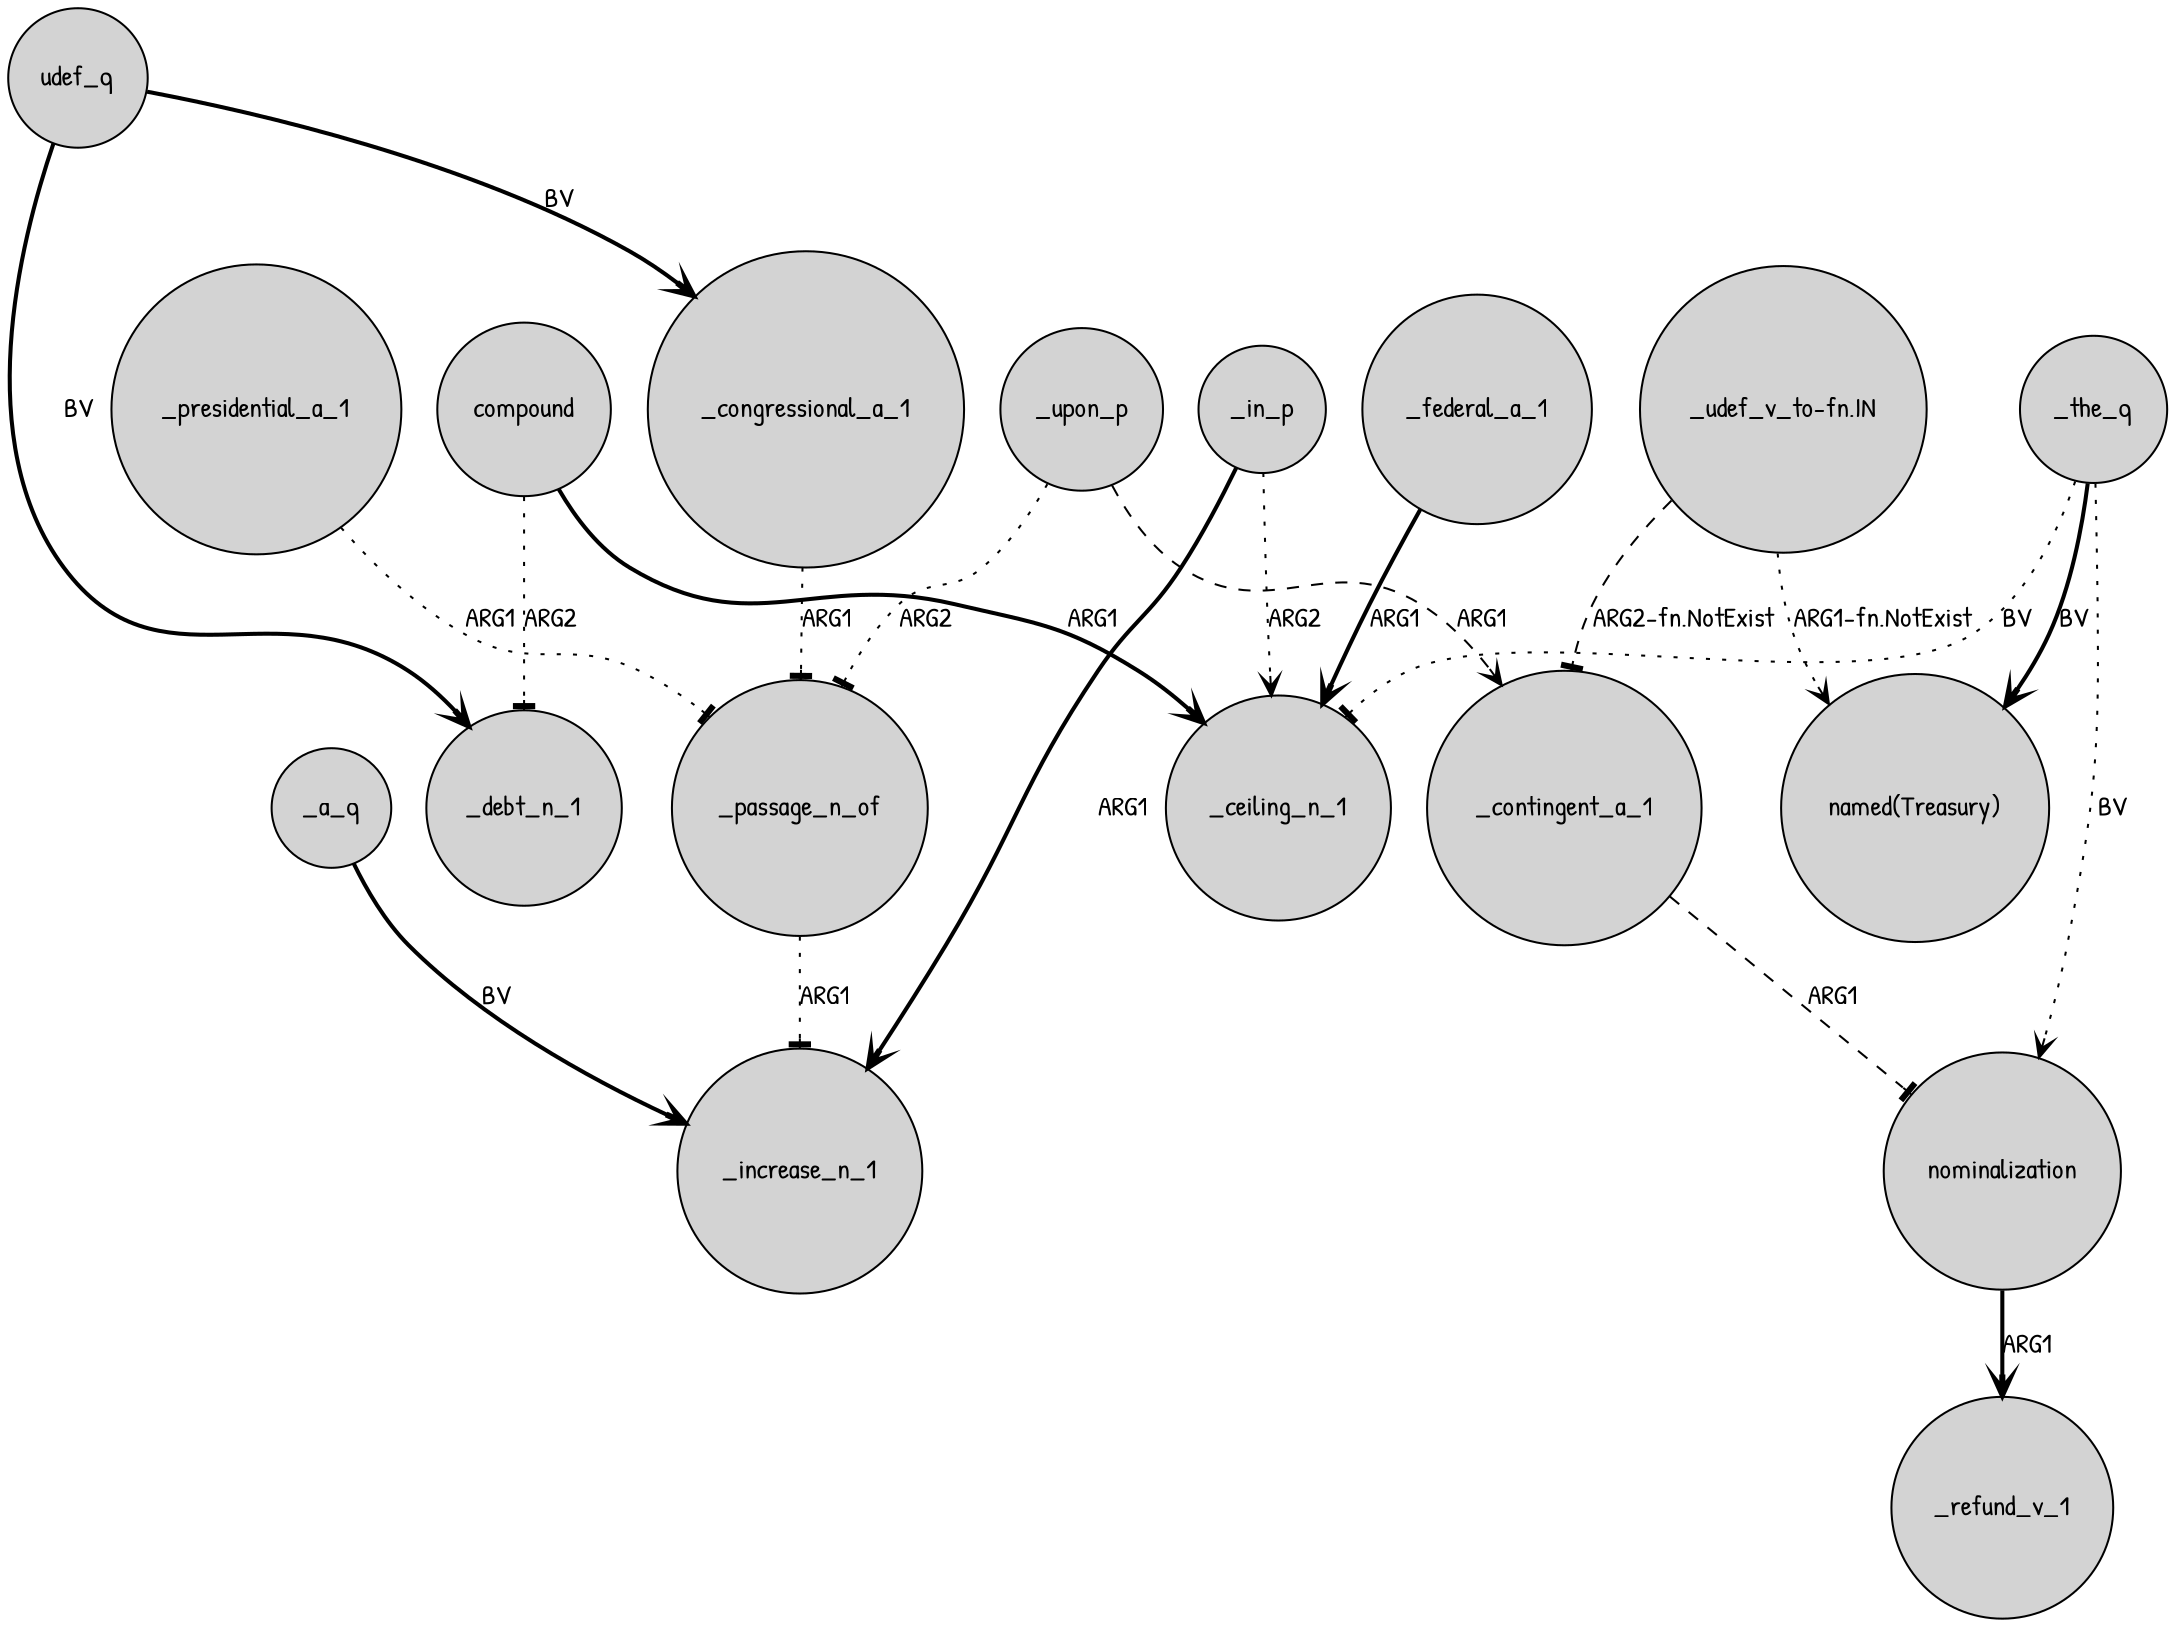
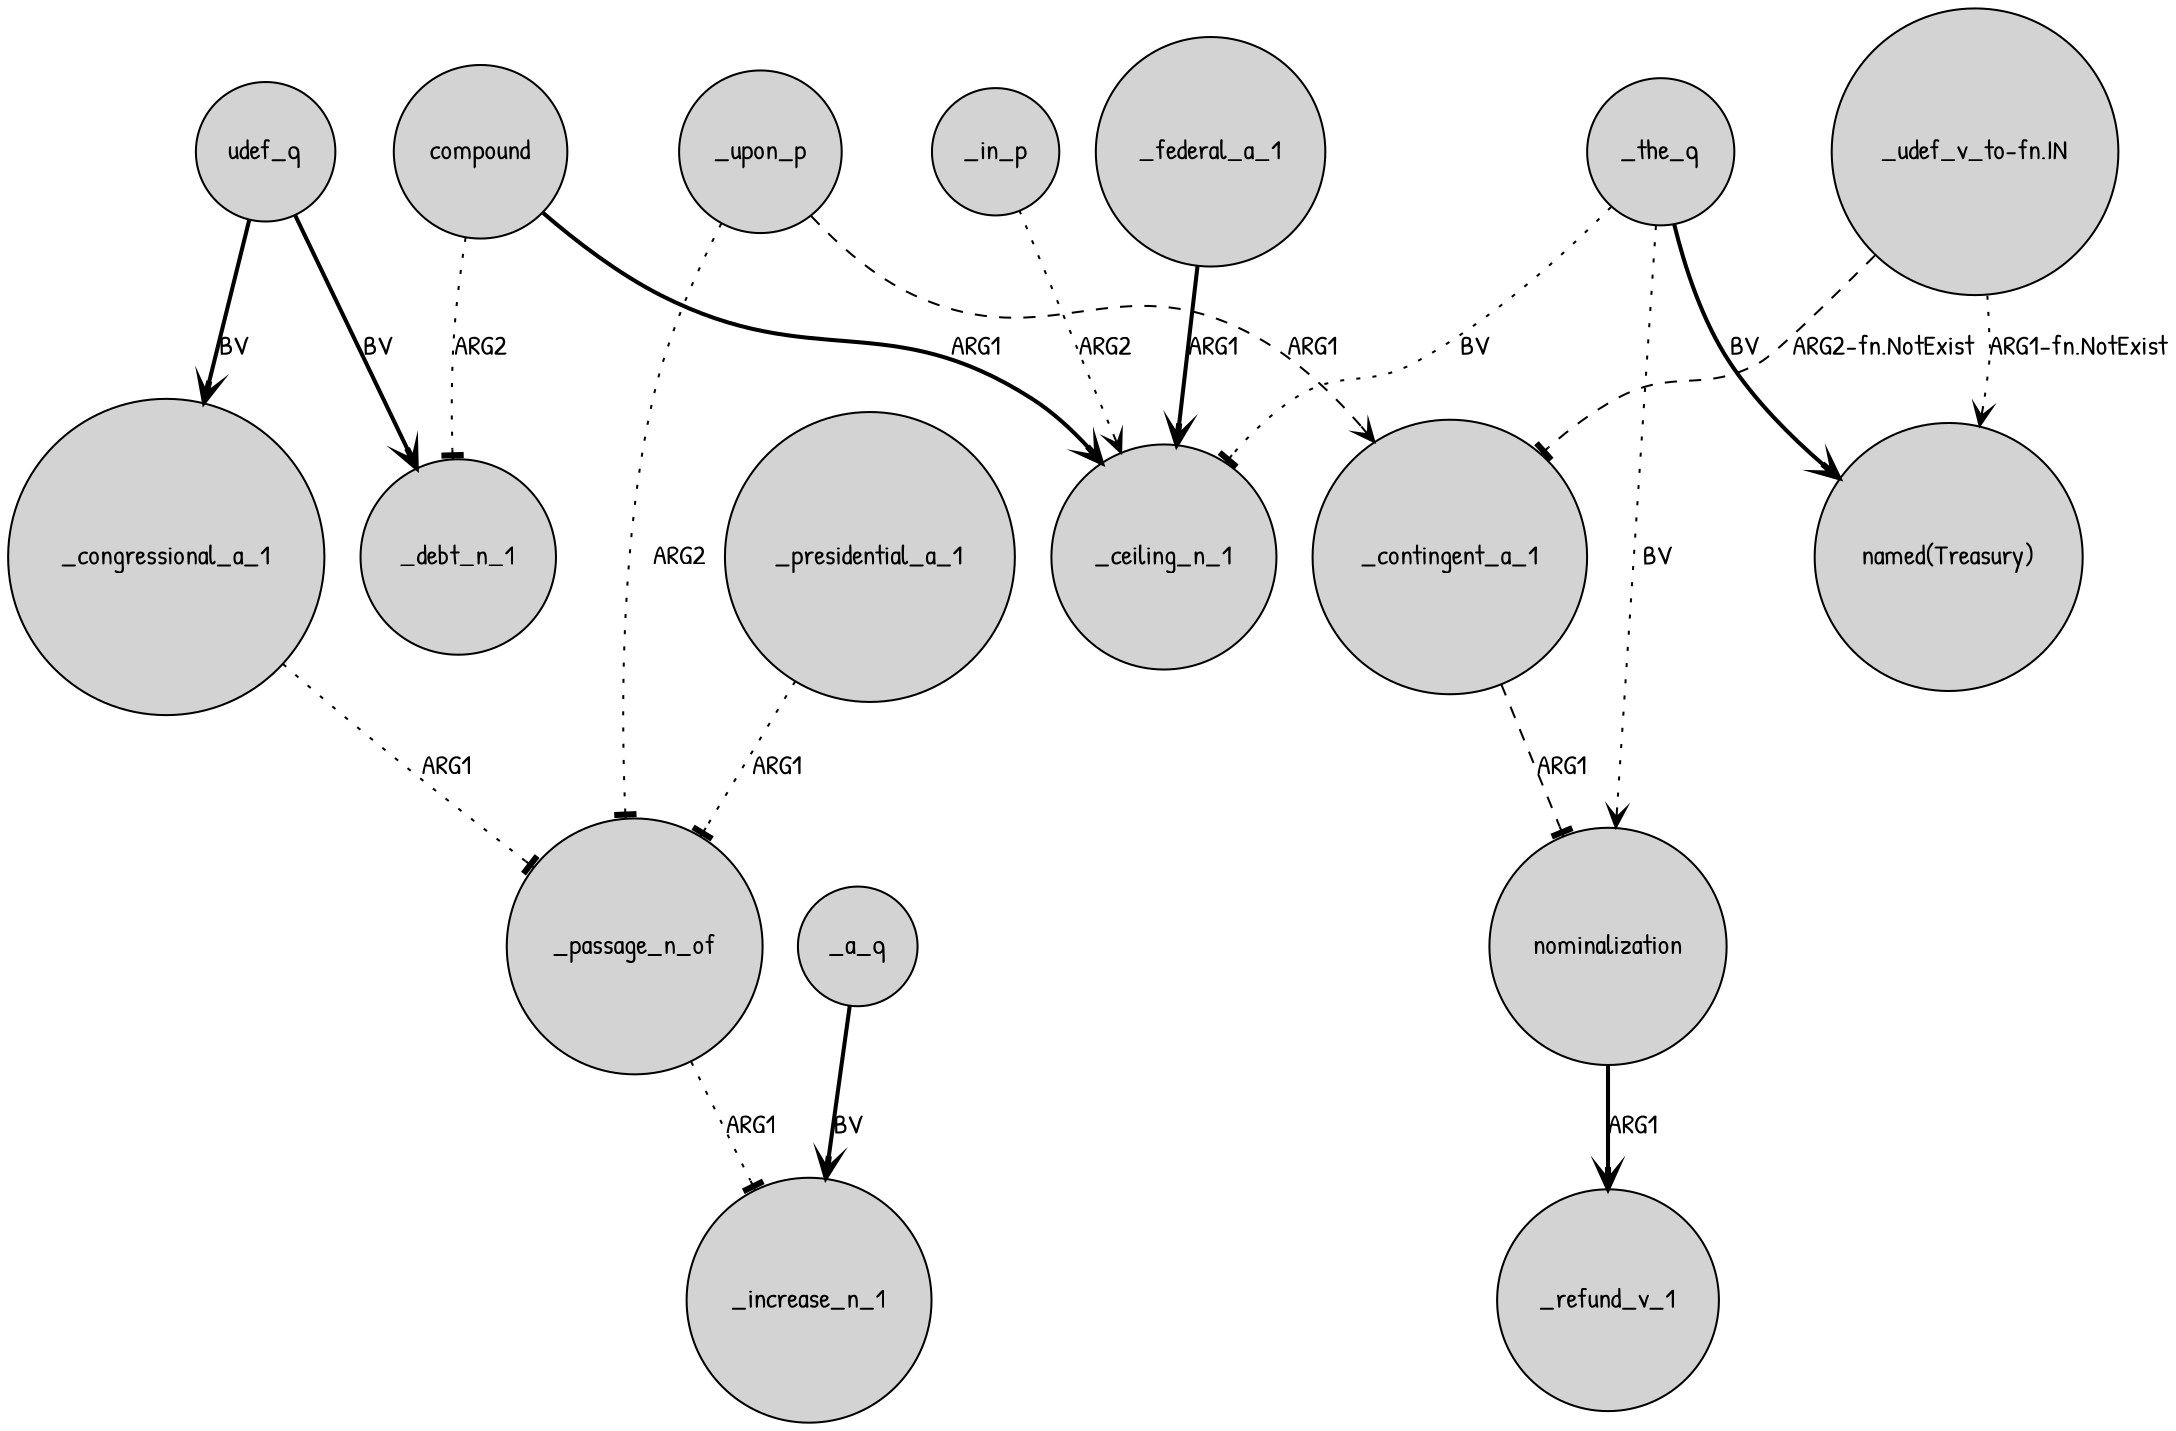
(1048, 753) -> none
